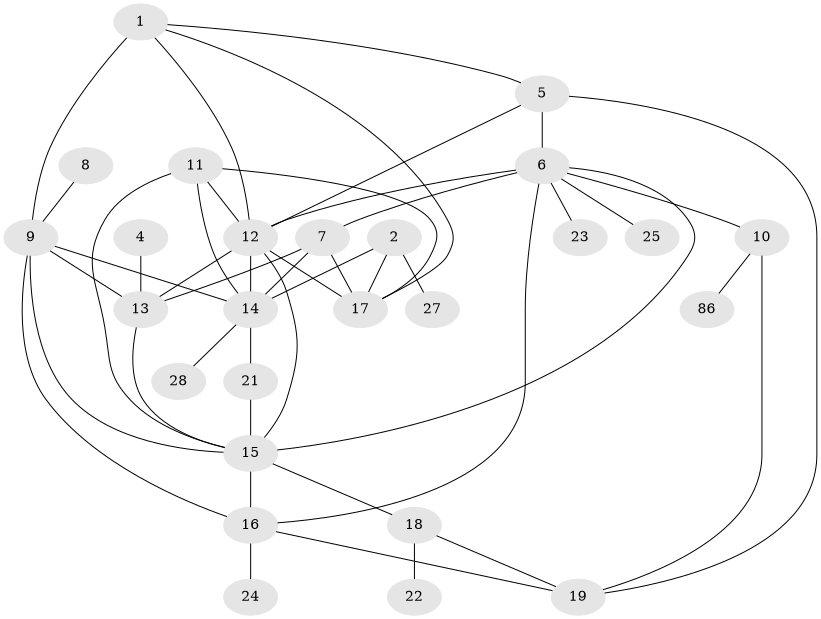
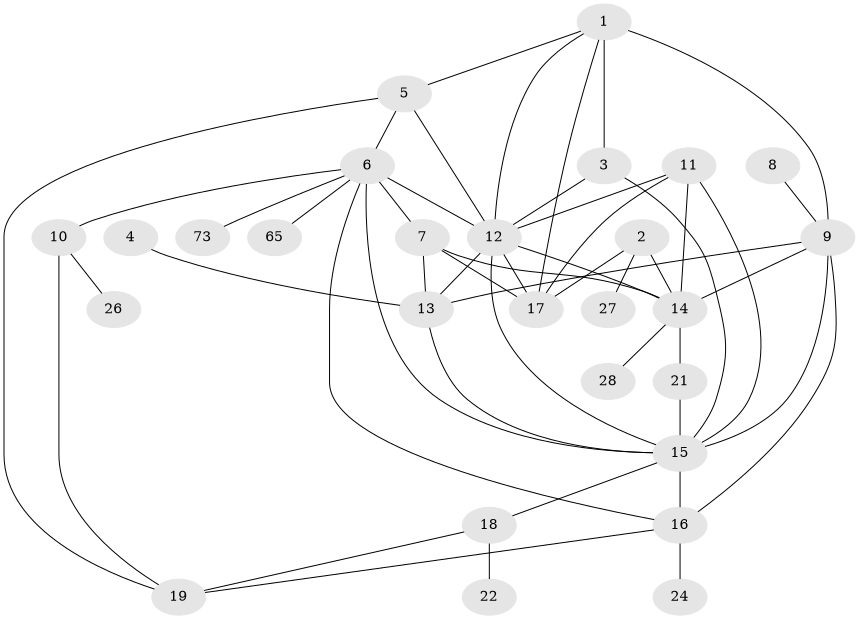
none -> (604, 166)
(580, 238) -> (203, 238)
(652, 238) -> (275, 238)
(707, 310) -> (114, 310)
